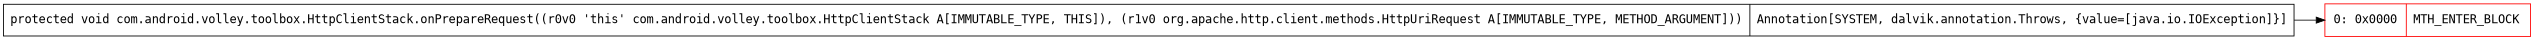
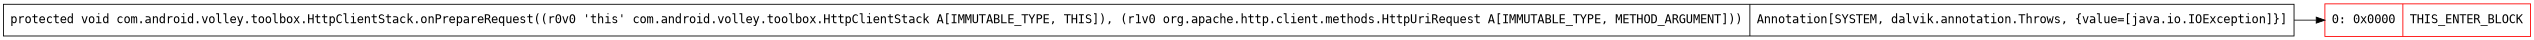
(2466, 20) -> (2467, 20)
